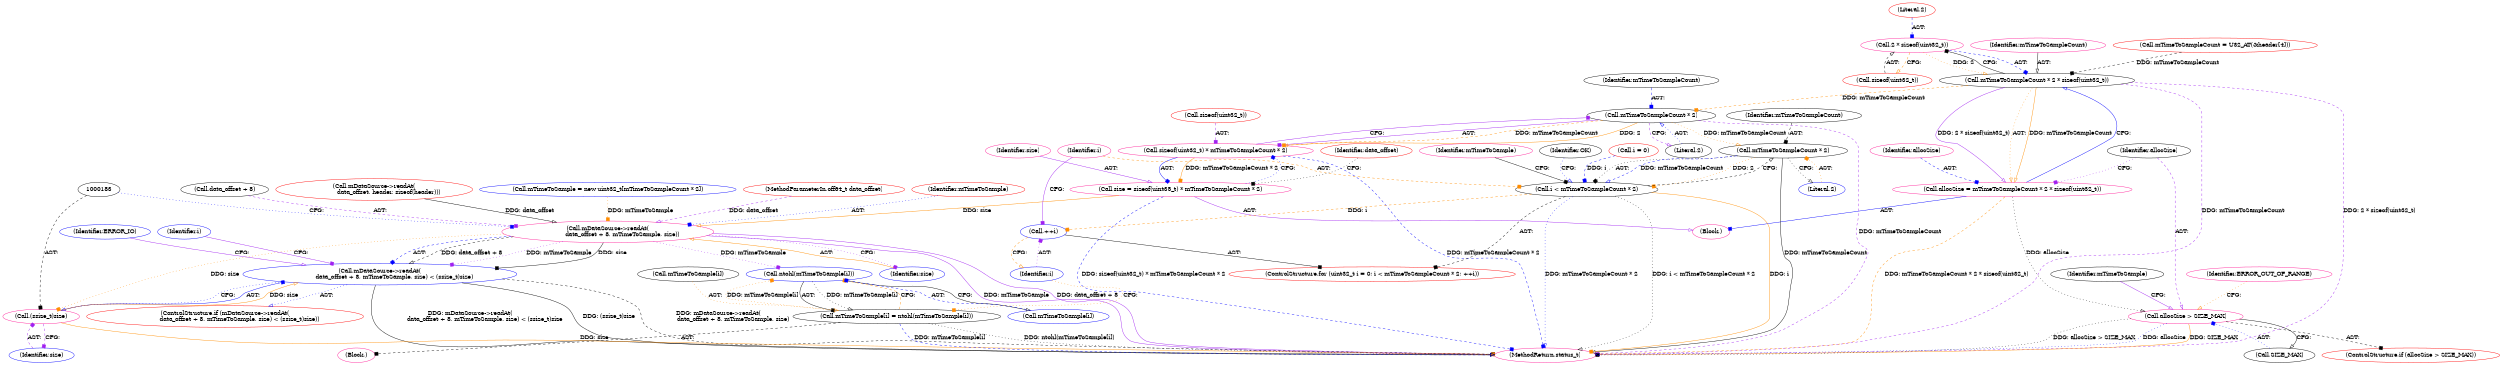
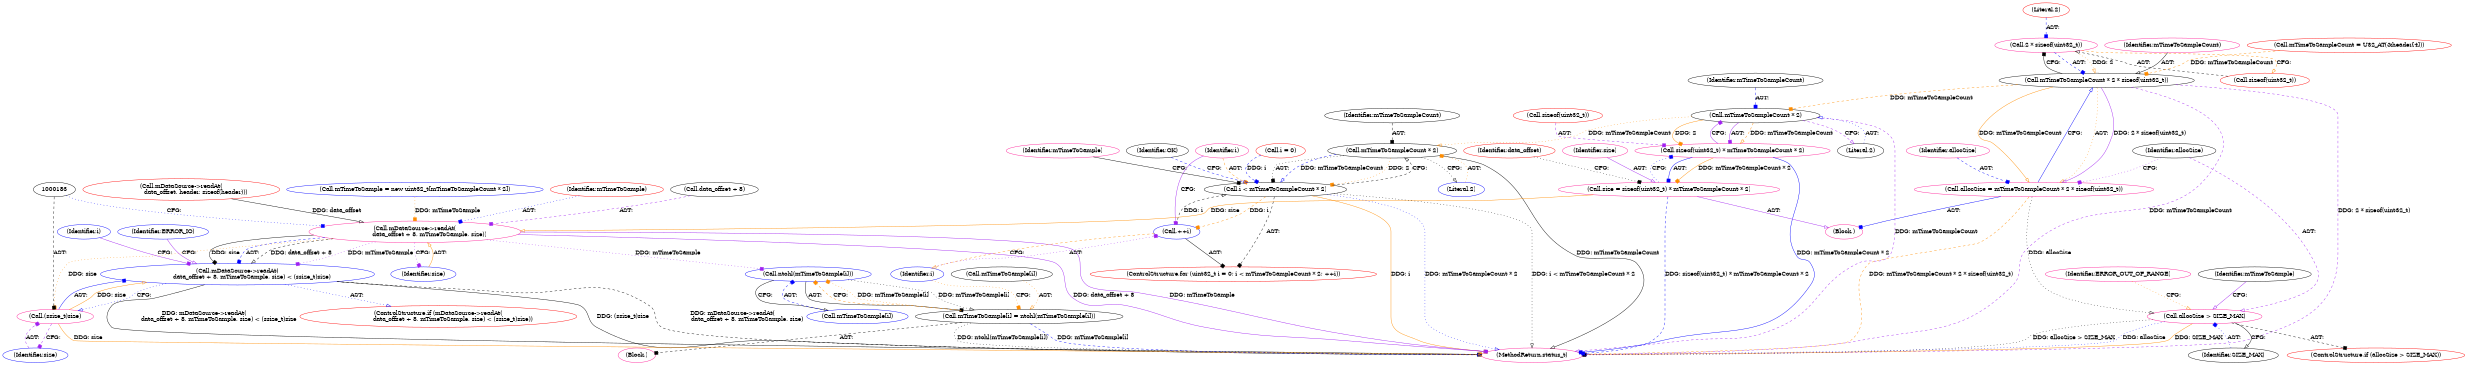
(2128, 62) -> (2210, 57)
(1561, 170) -> (1207, 171)
(824, 190) -> none
(1181, 190) -> (1669, 190)
none -> (1193, 202)
(1429, 247) -> (1779, 317)
(2279, 355) -> (2233, 355)
